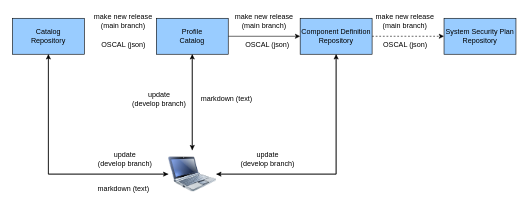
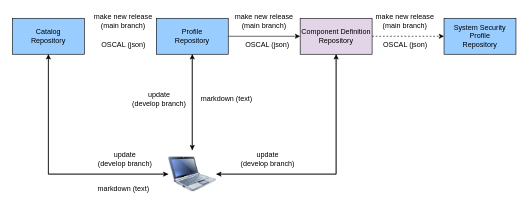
(192, 36) -> (192, 36)
(336, 36) -> (336, 36)
(480, 36) -> (480, 36)
